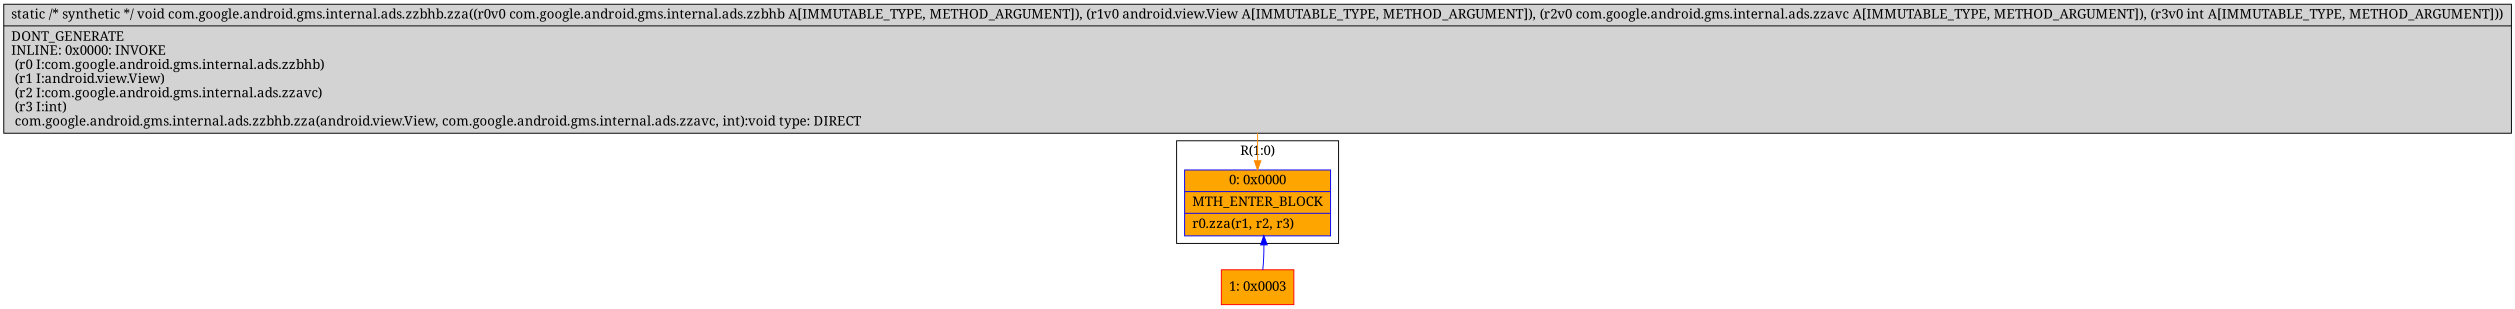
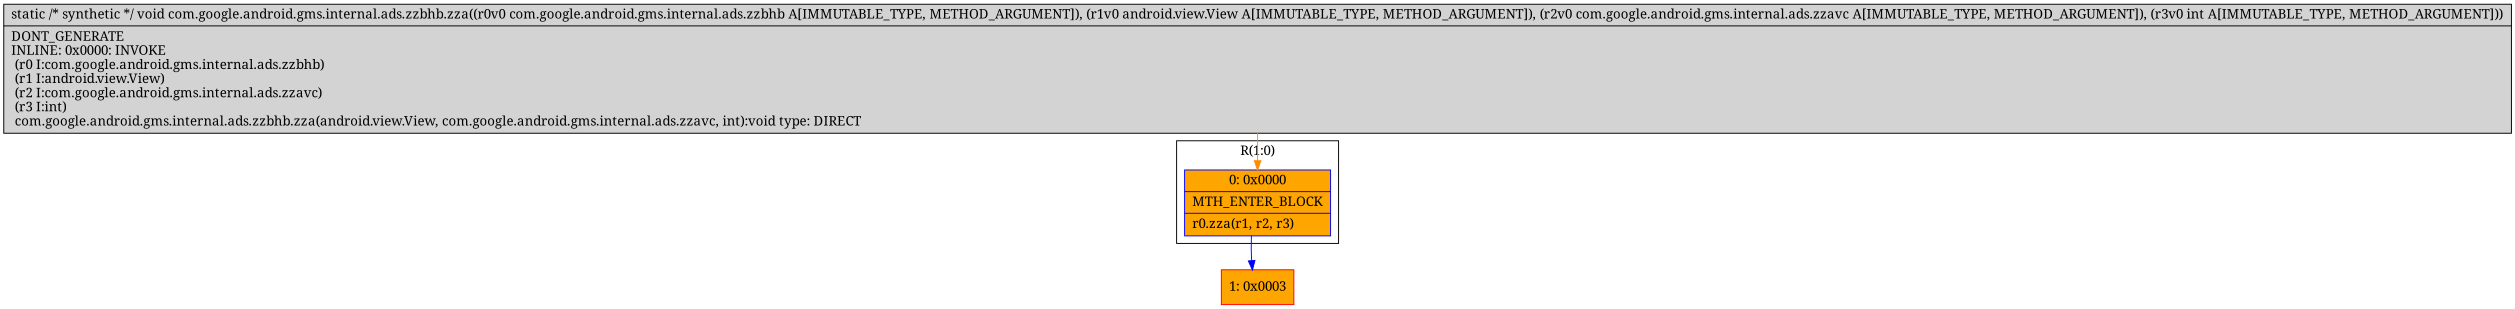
(1264, 258) -> (1251, 249)
